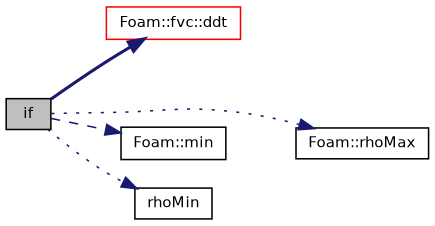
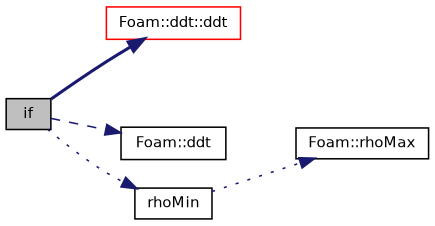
(173, 23) -> (173, 23)
(176, 109) -> (256, 177)
(173, 143) -> (173, 143)
